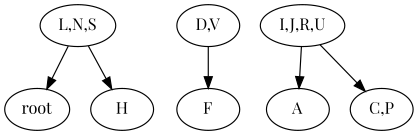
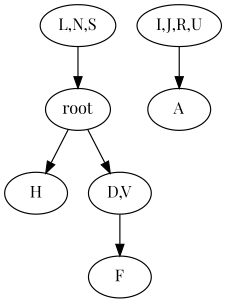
(97, 62) -> (60, 146)
(382, 109) -> none
none -> (96, 146)
